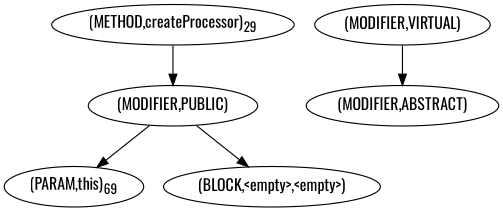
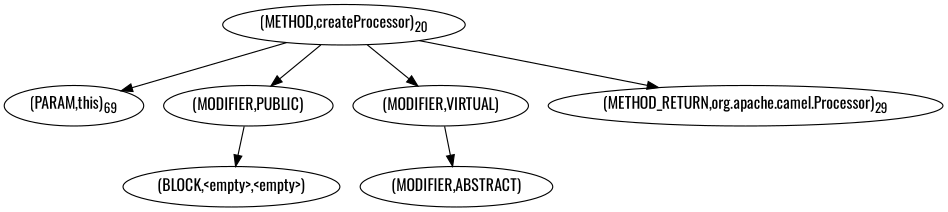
(251, 23) -> (422, 23)
none -> (388, 62)
none -> (746, 106)
(128, 143) -> (209, 65)
